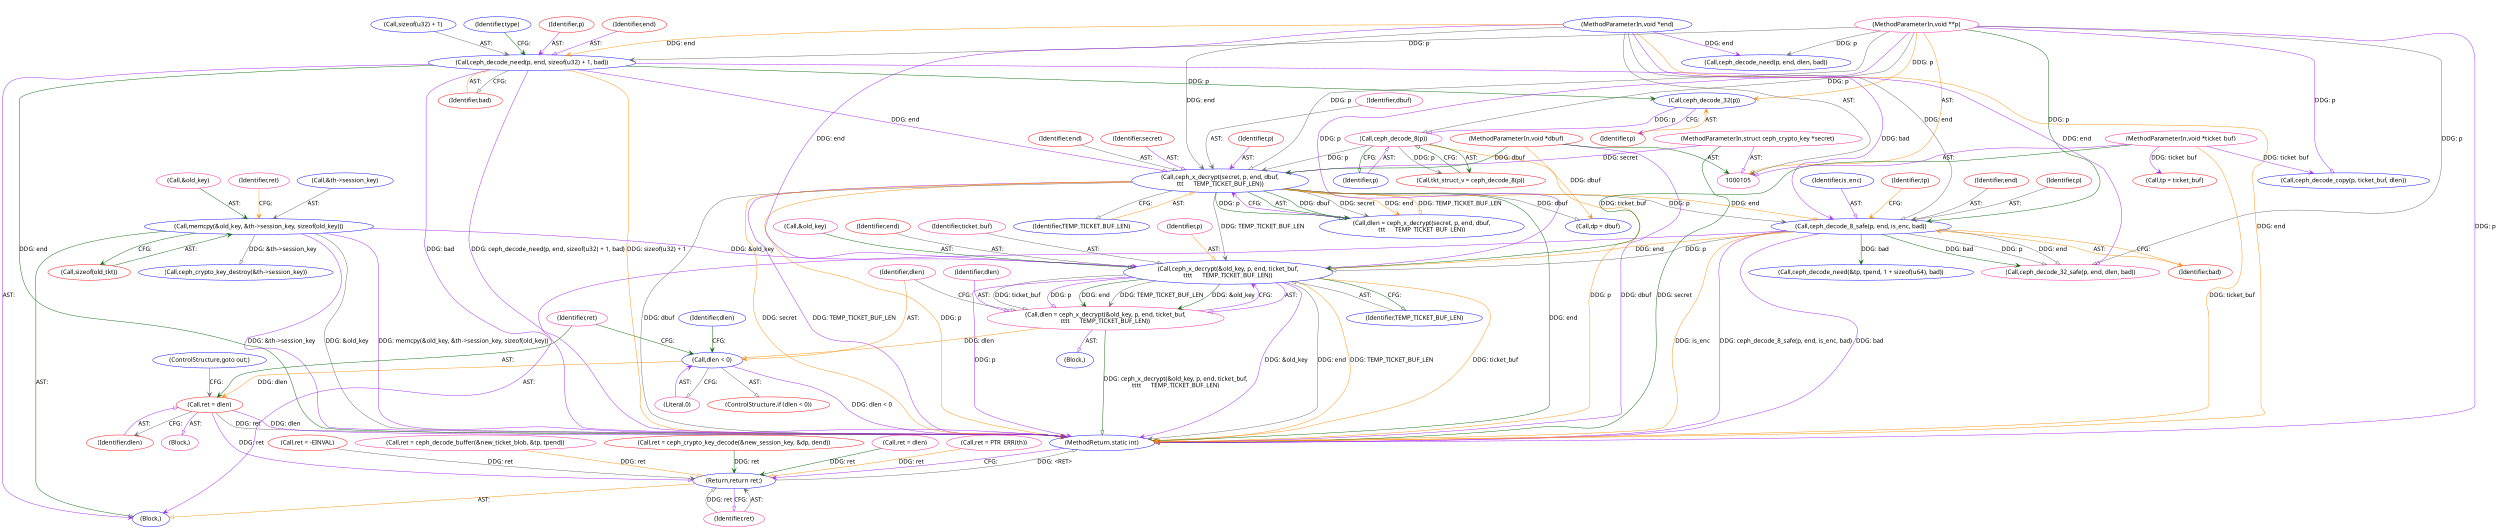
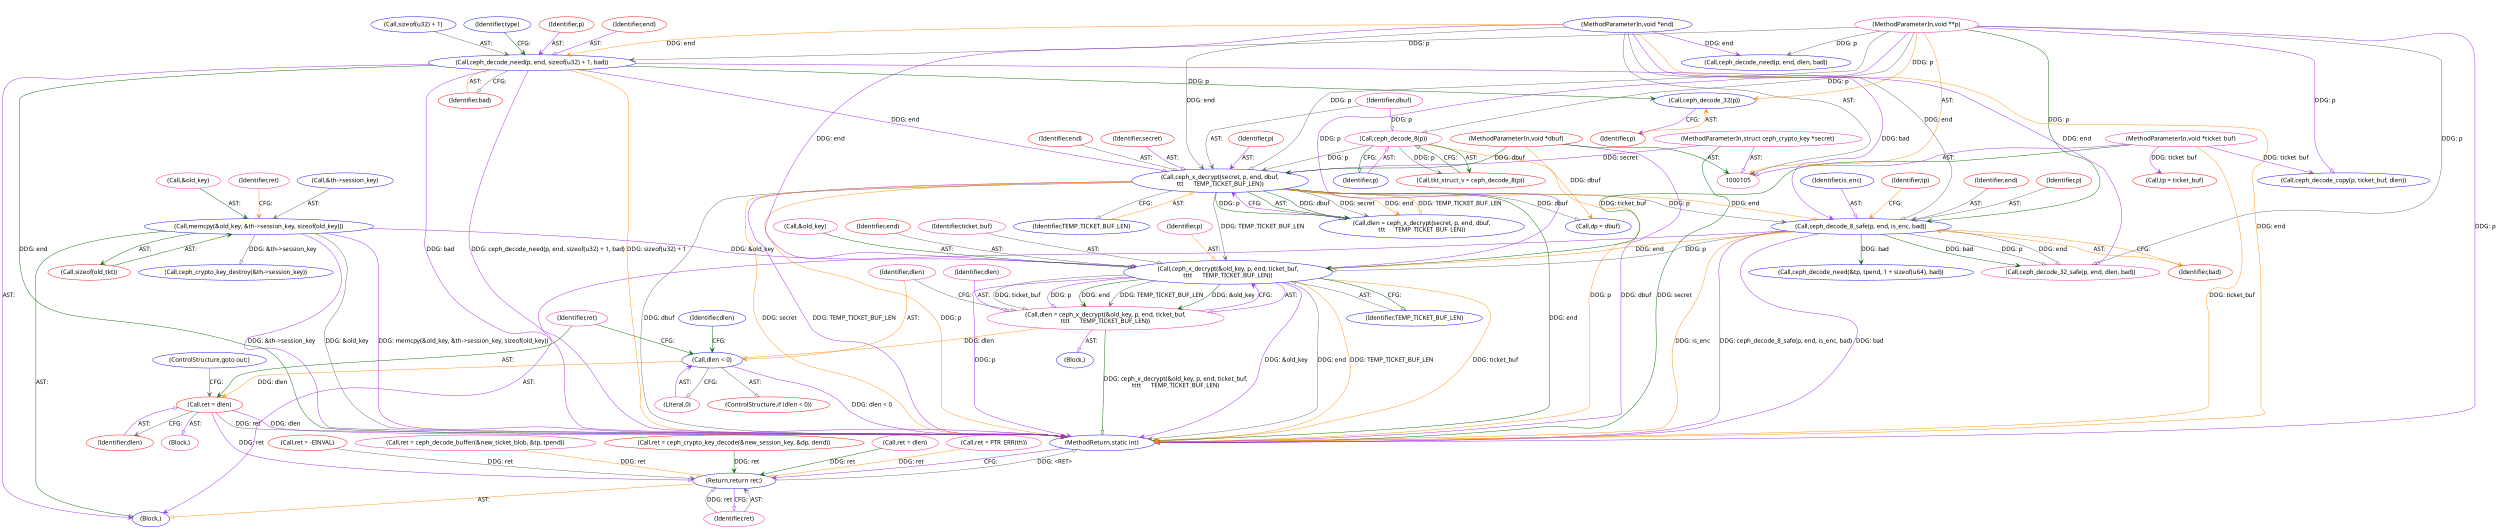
(1557, 129) -> (1391, 119)
(146, 249) -> (146, 249)
